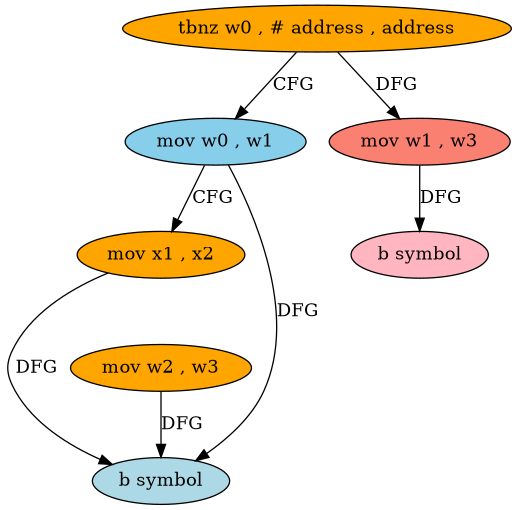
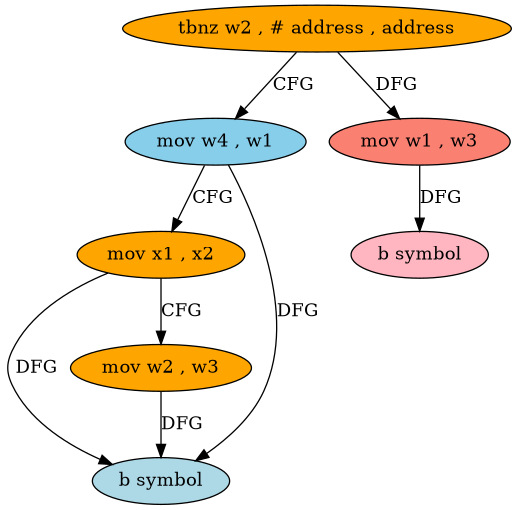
(317, 29) -> (317, 29)
(216, 142) -> (216, 142)
none -> (161, 305)
